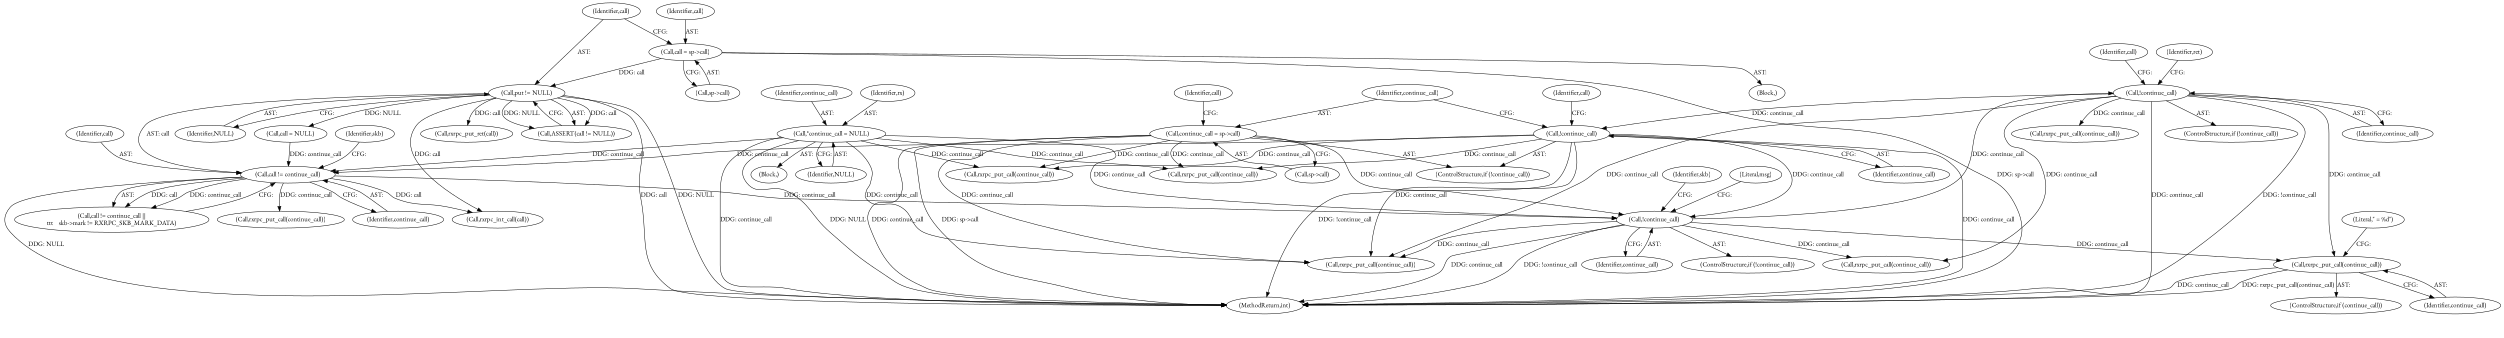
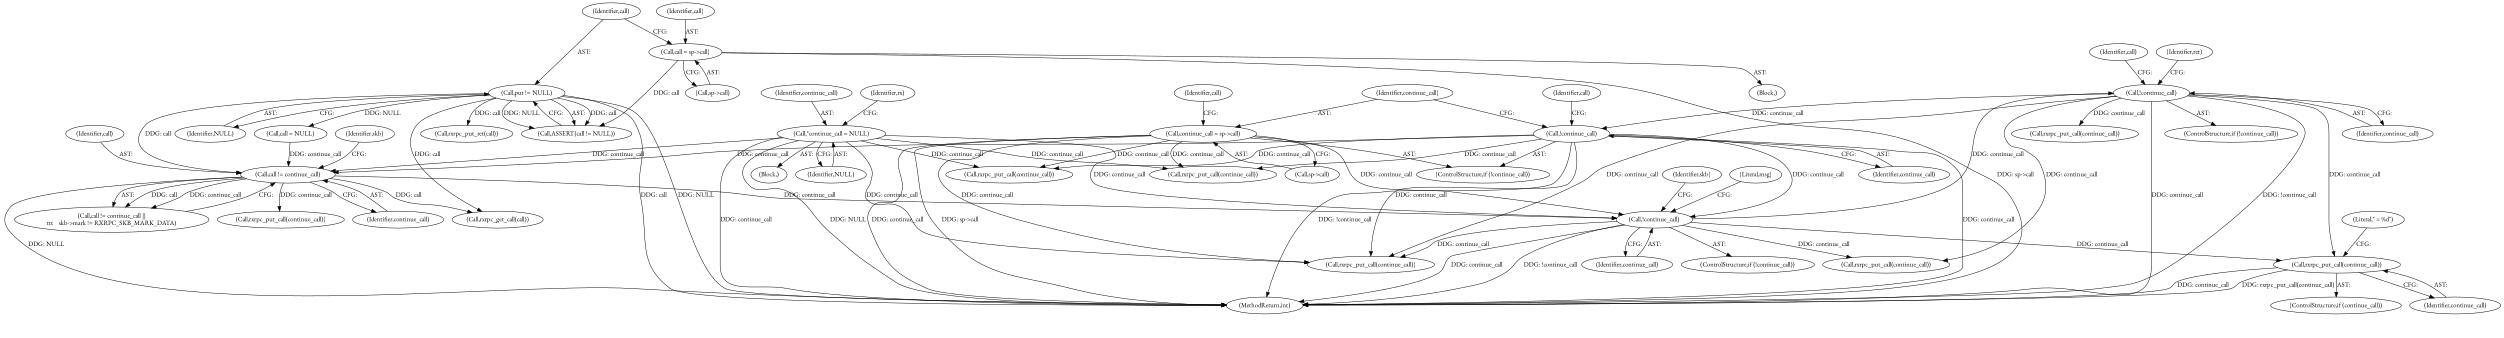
(608, 72) -> (643, 95)
(872, 113) -> (872, 113)
(158, 134) -> (158, 134)
(498, 220) -> (498, 220)
